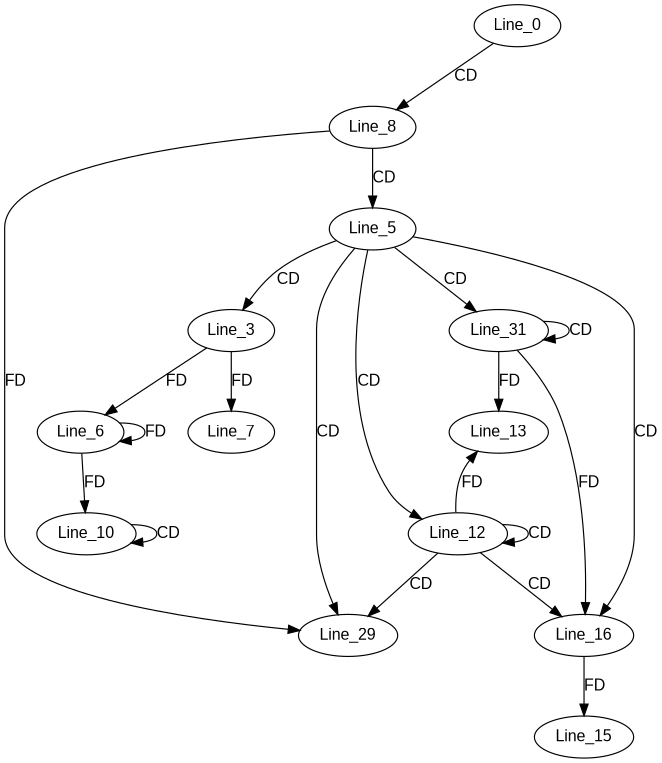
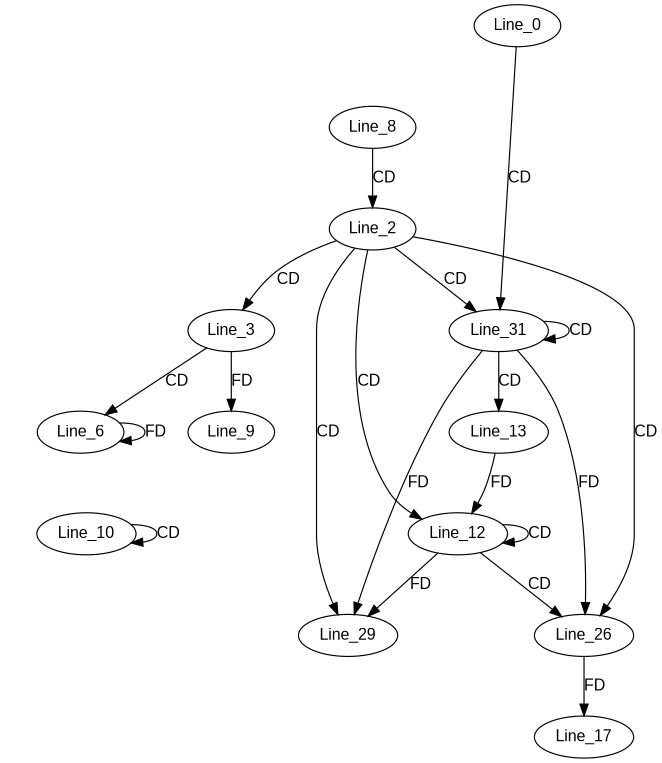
(450, 73) -> (508, 172)
(373, 229) -> (373, 229)
(5, 360) -> (409, 471)
(177, 381) -> (177, 381)
(510, 381) -> (510, 381)
(231, 432) -> (231, 432)
(83, 477) -> none
(458, 485) -> (488, 479)
(421, 585) -> (421, 585)
(584, 635) -> (584, 635)
(584, 737) -> (584, 737)
